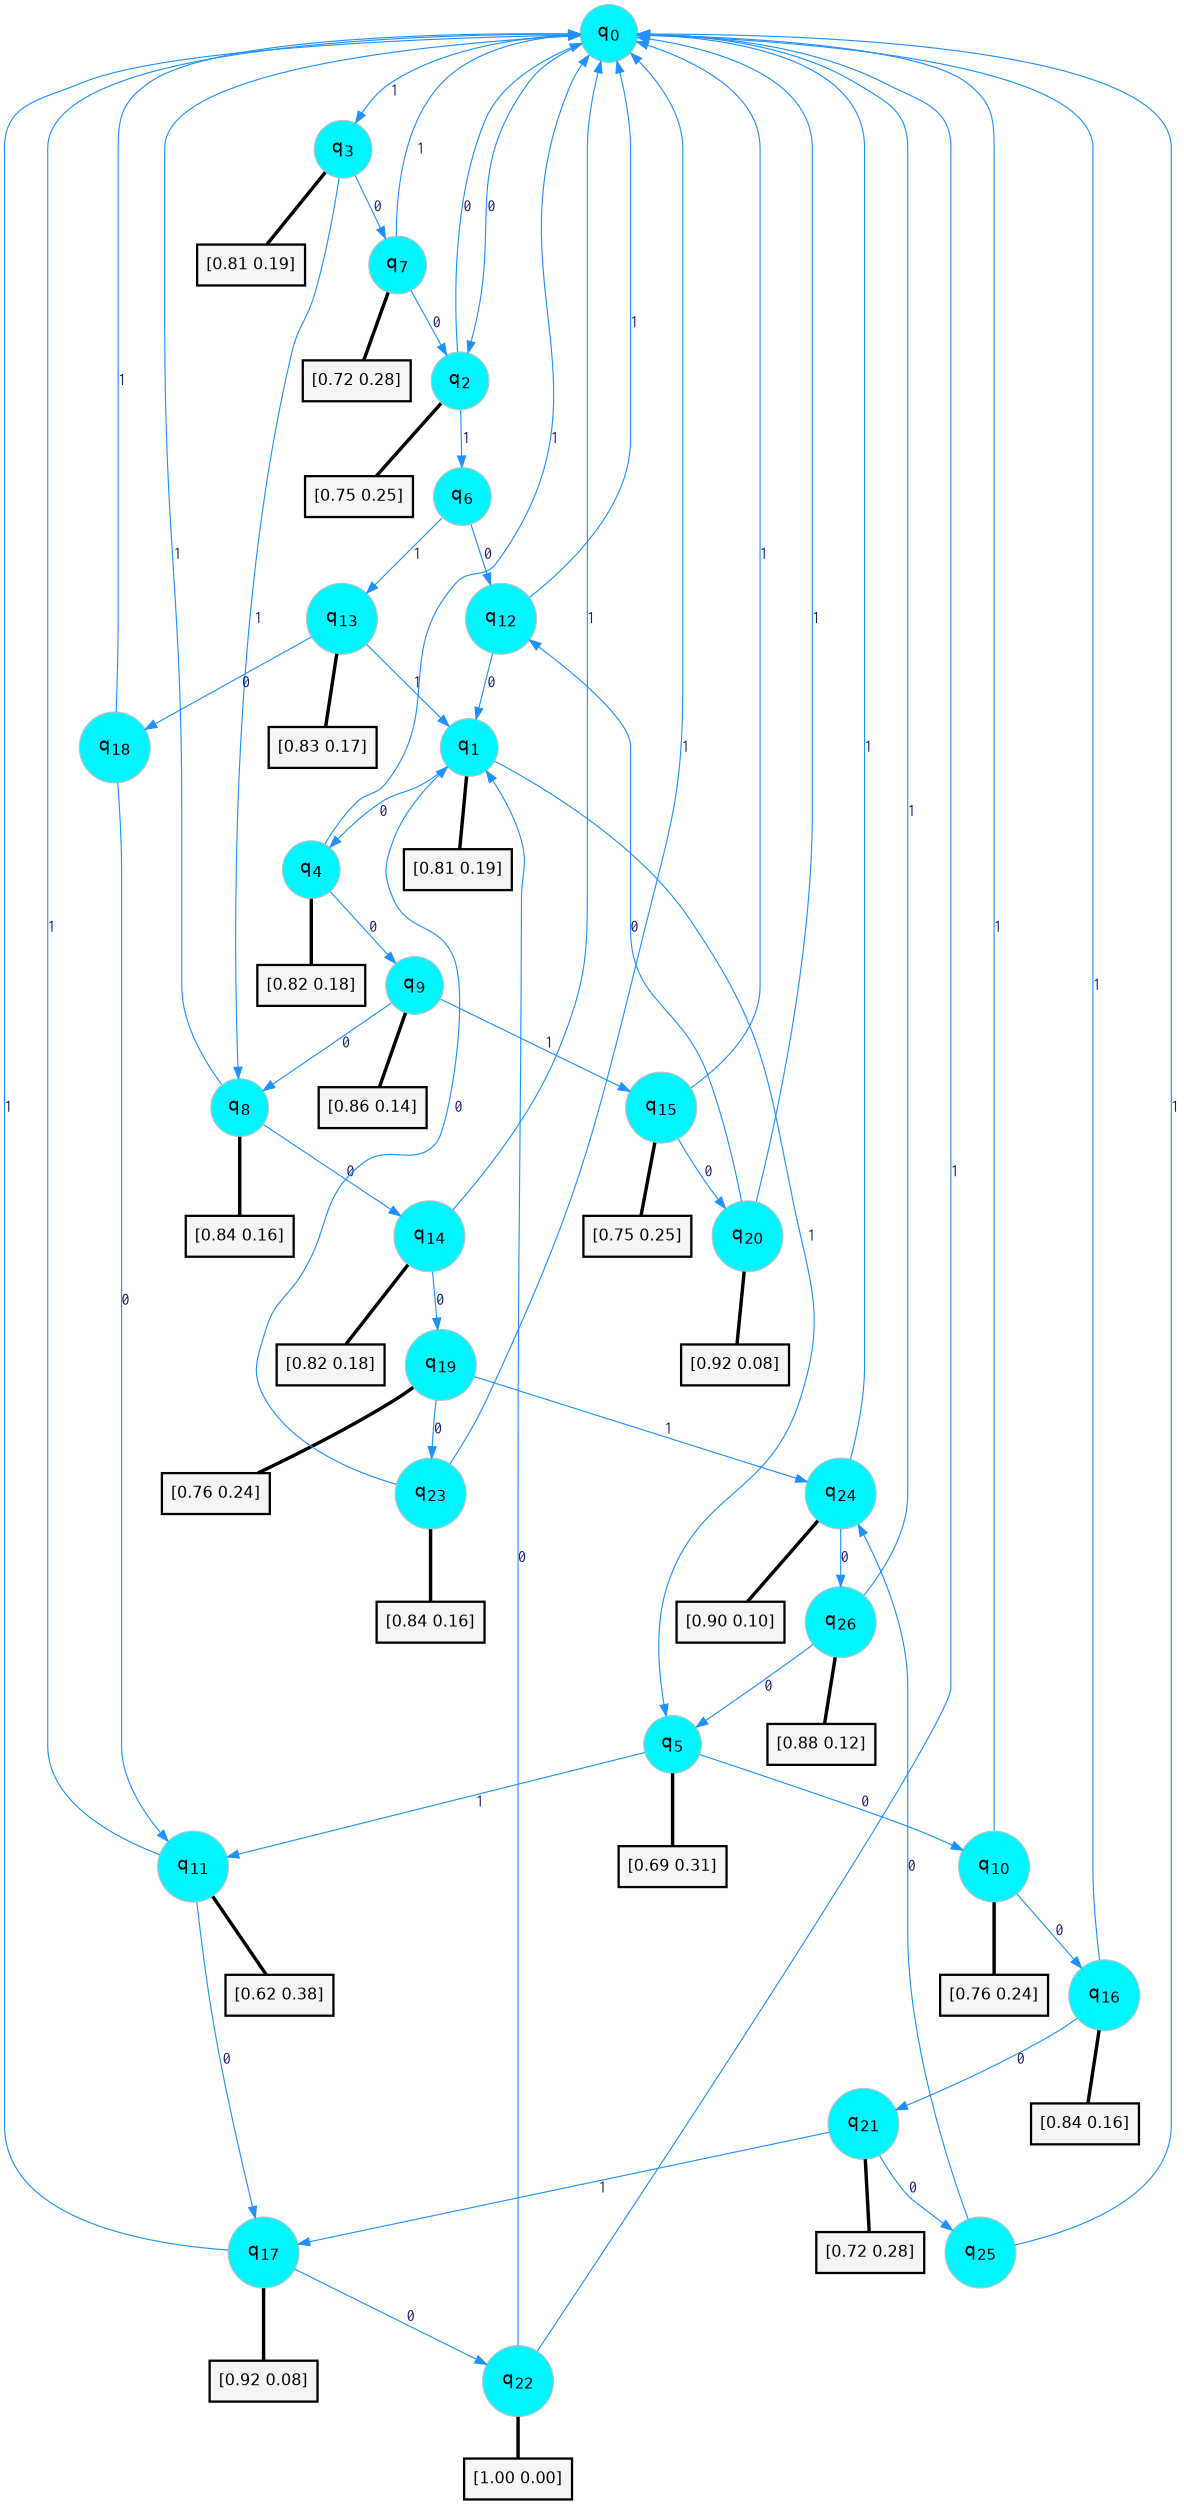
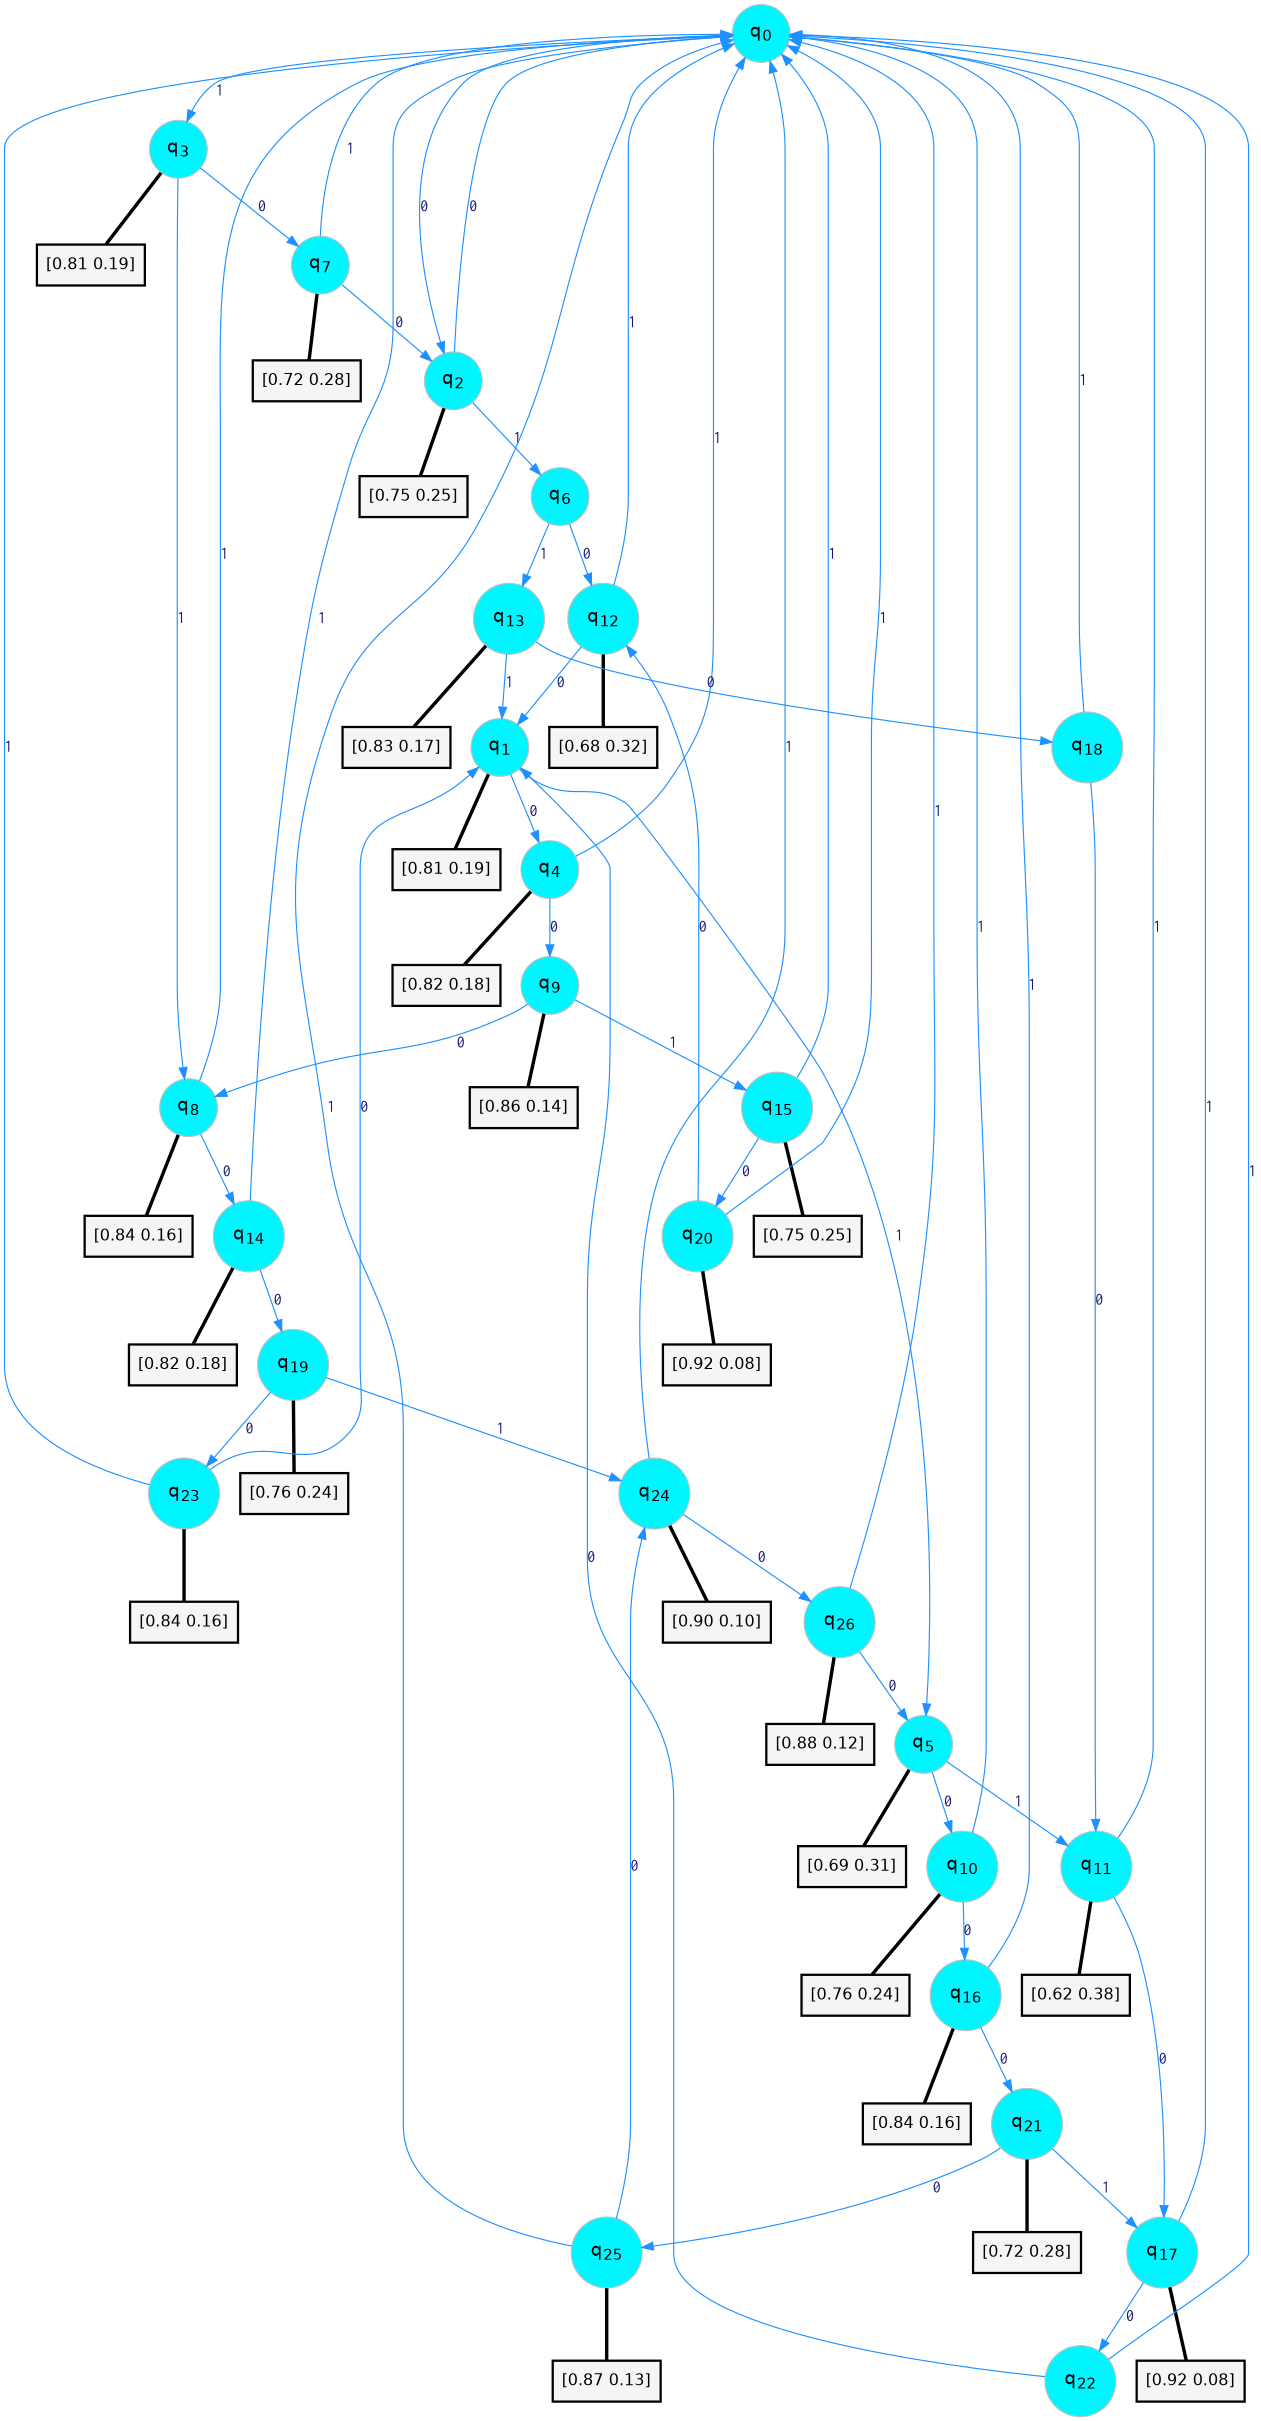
none -> (603, 747)
none -> (607, 2381)
(518, 2479) -> none
